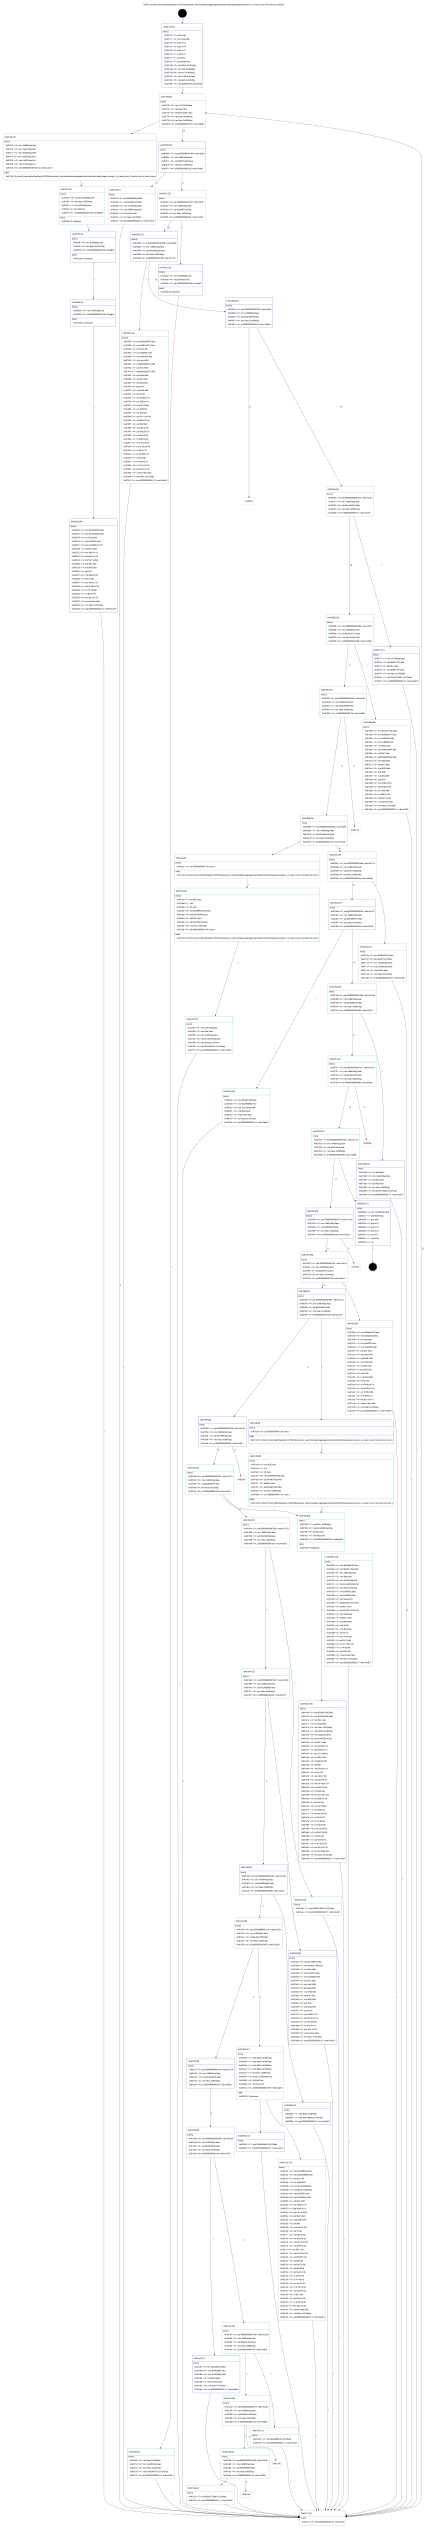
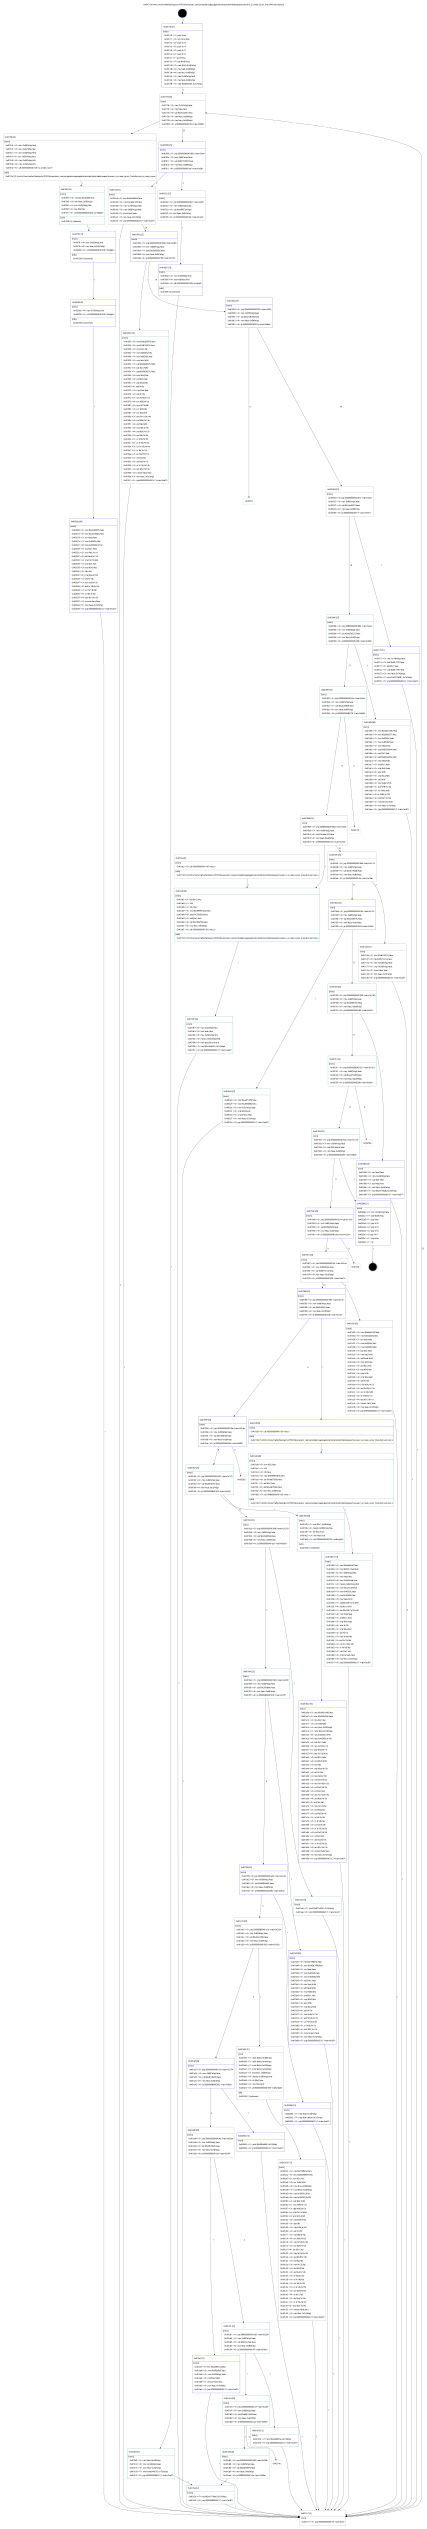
(168, 226) -> (144, 227)
(287, 848) -> (324, 867)
(321, 1509) -> (350, 1529)
(260, 2116) -> (237, 2110)
(246, 2494) -> none
(183, 2510) -> (184, 2481)
